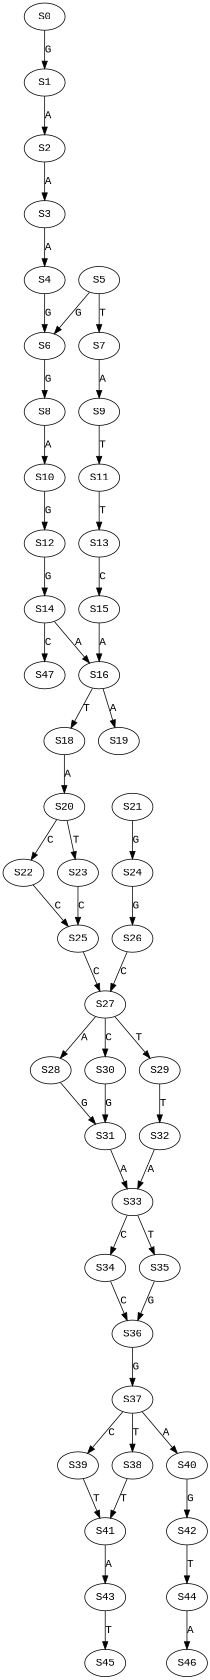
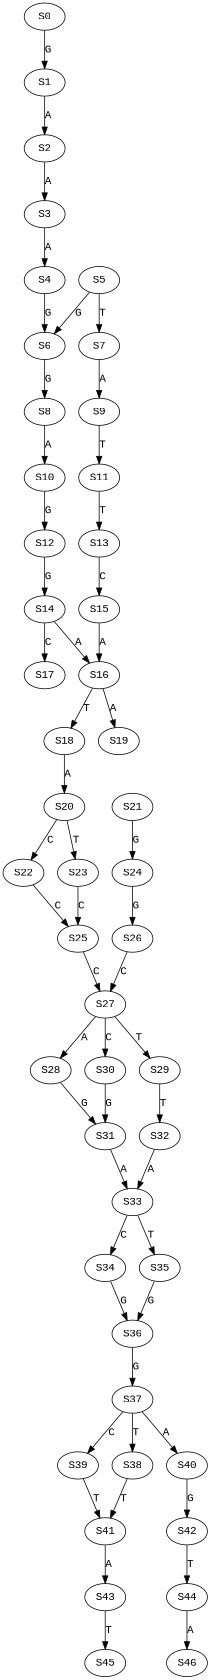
(45, 675) -> (45, 675)
(124, 1301) -> (124, 1301)
